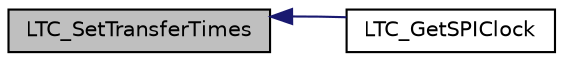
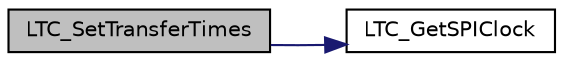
(319, 17) -> (298, 45)
